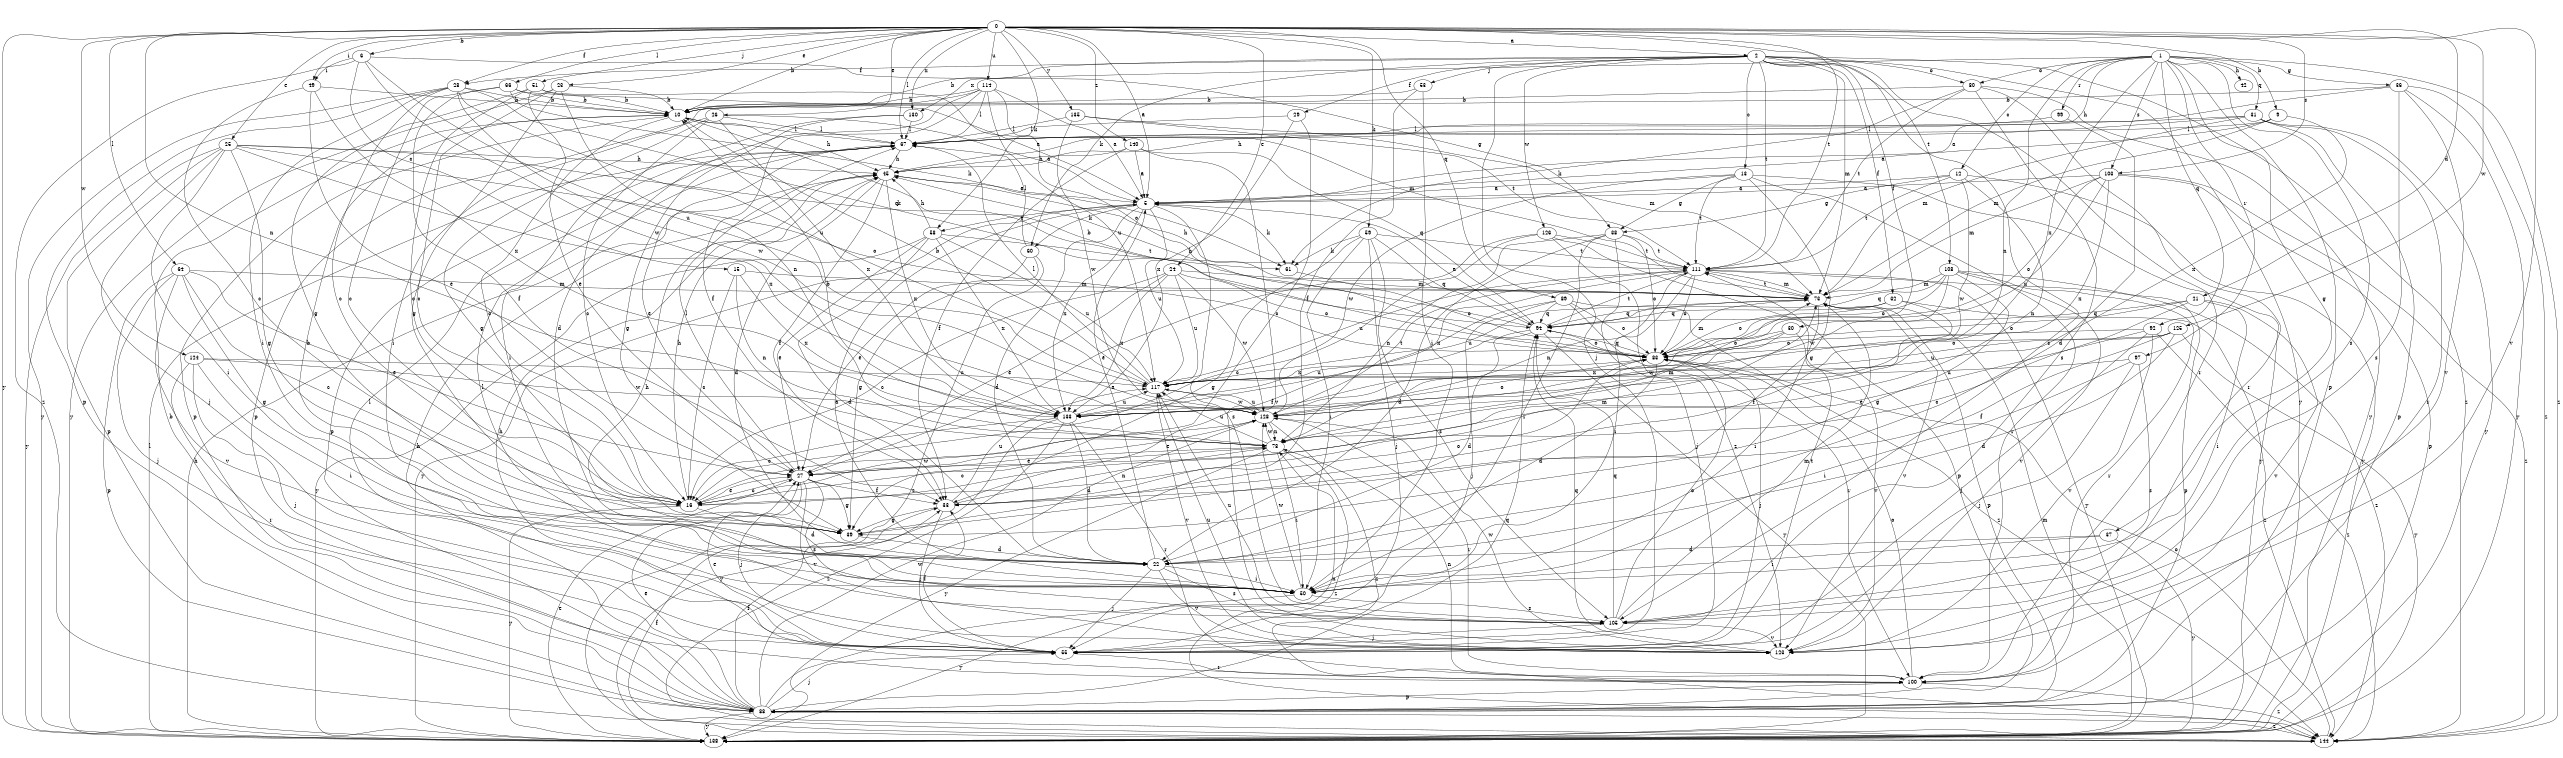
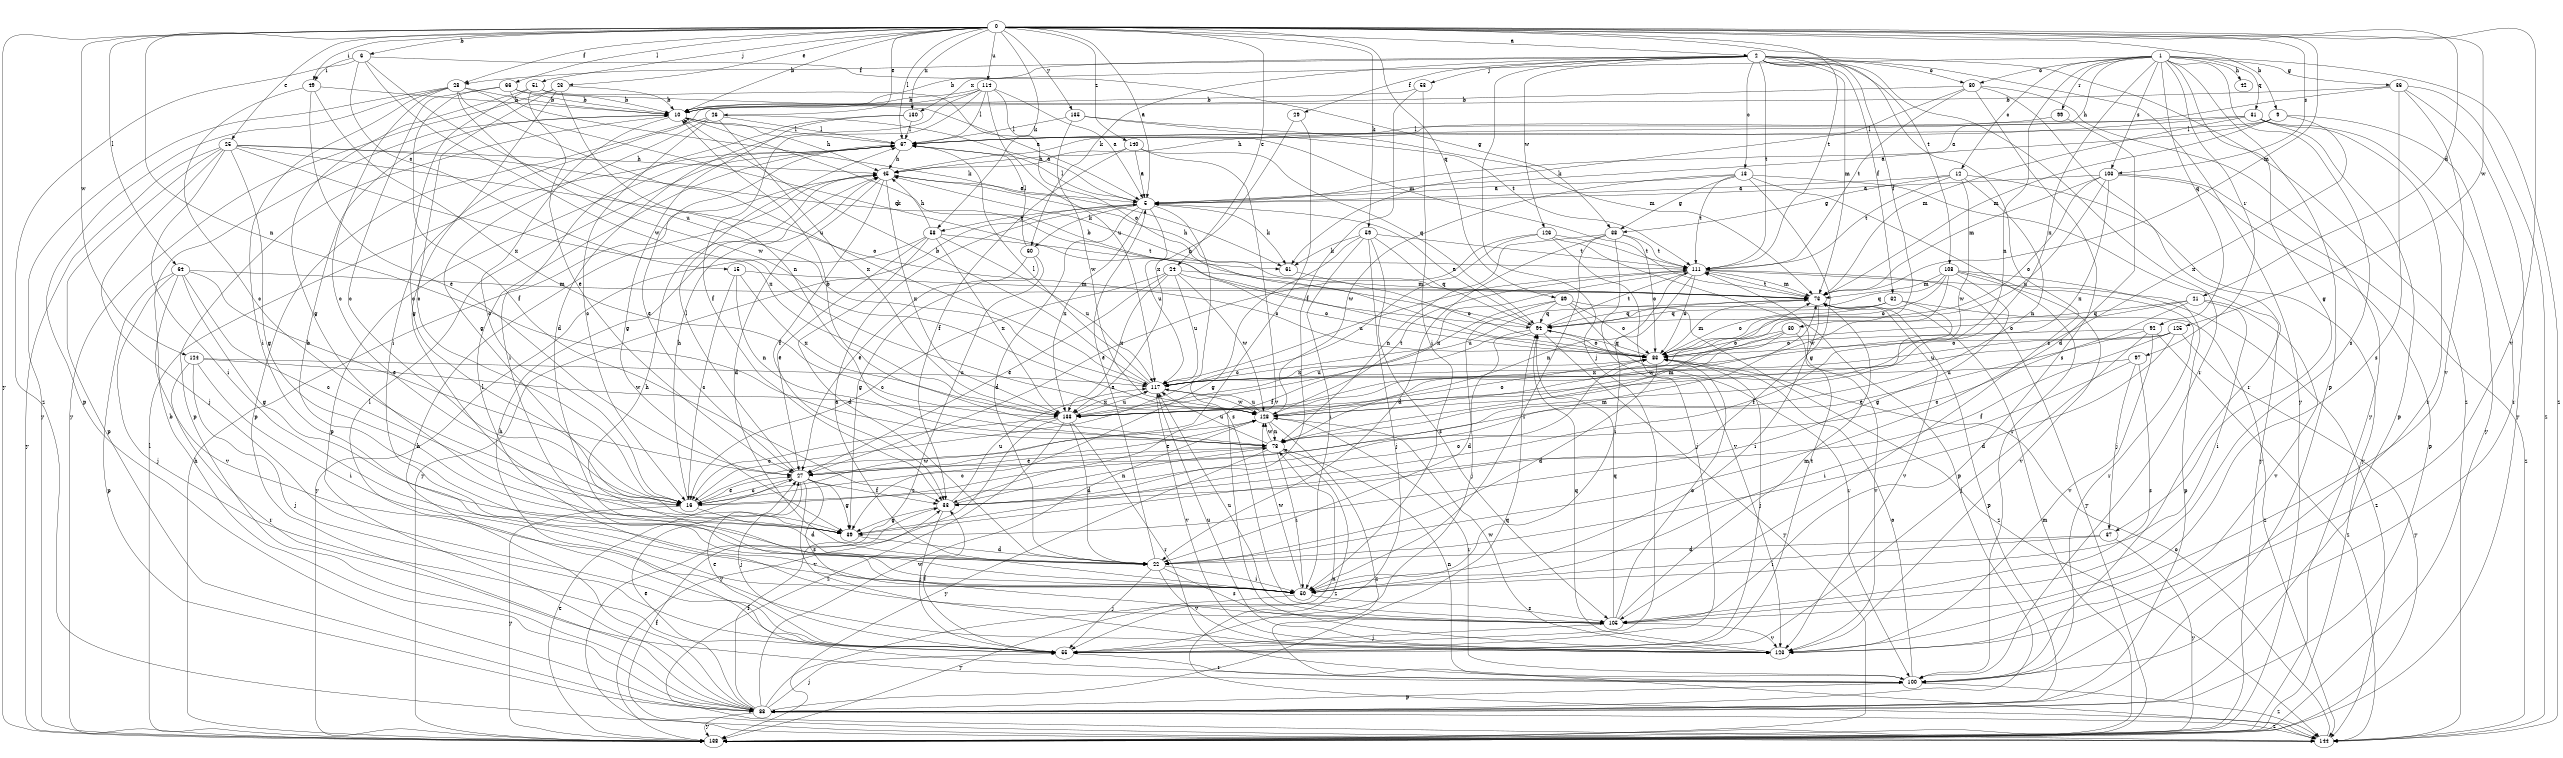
none -> (2153, 39)
(1110, 123) -> (1030, 162)
none -> (1110, 398)
(1736, 447) -> (1736, 447)
none -> (2434, 500)
(1776, 641) -> (2116, 444)
